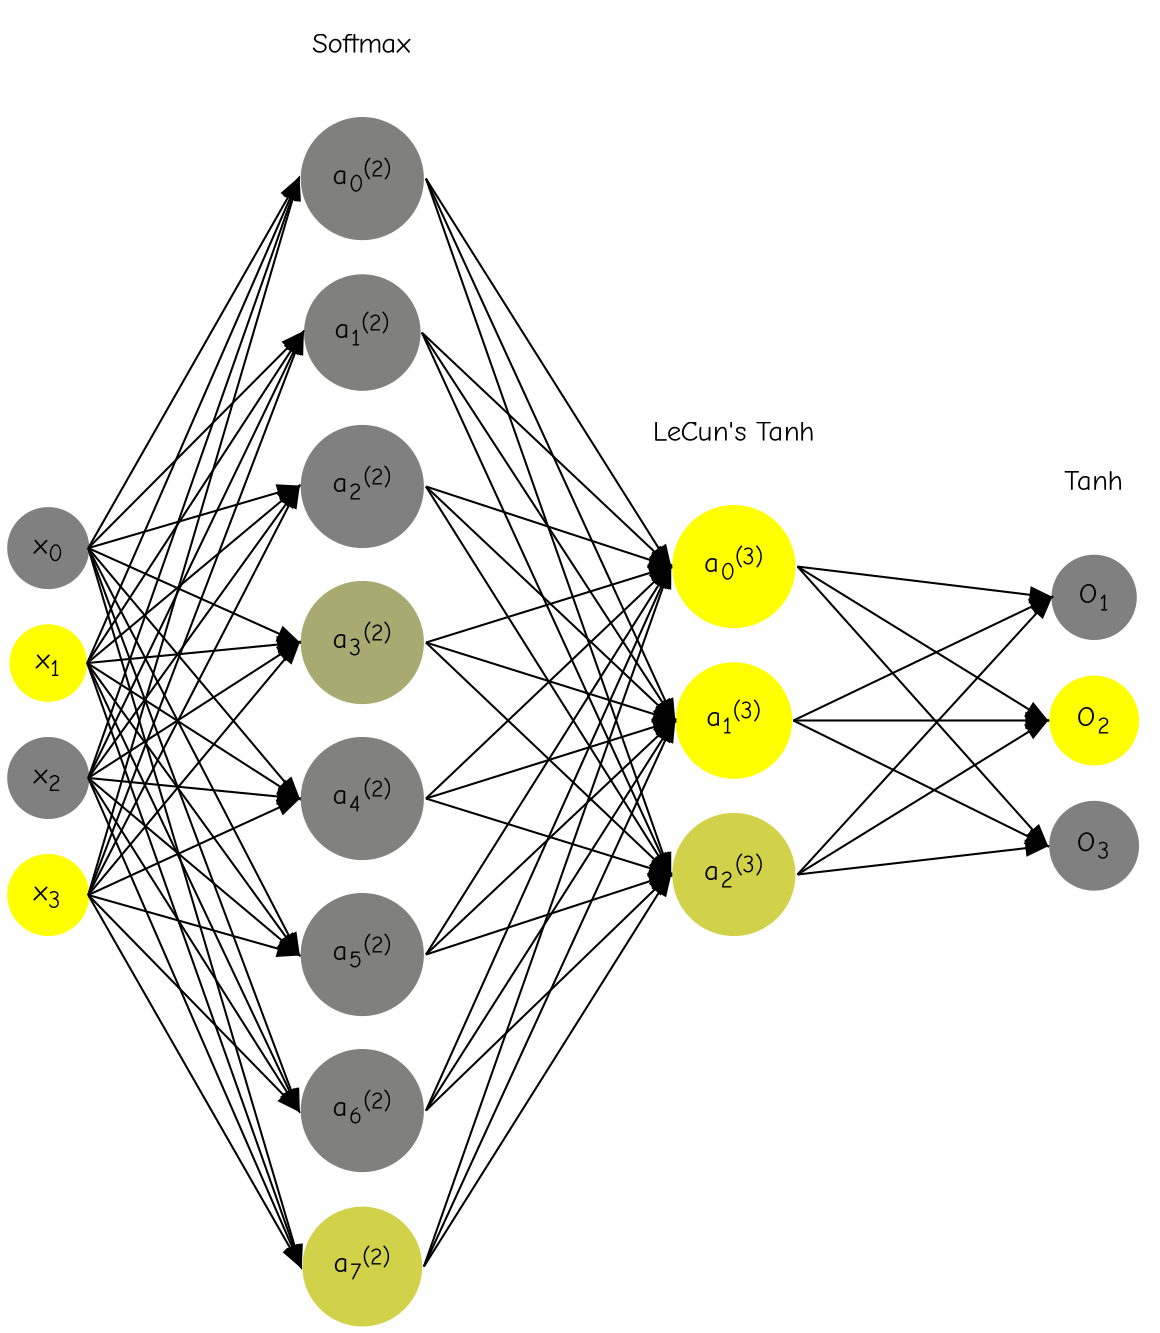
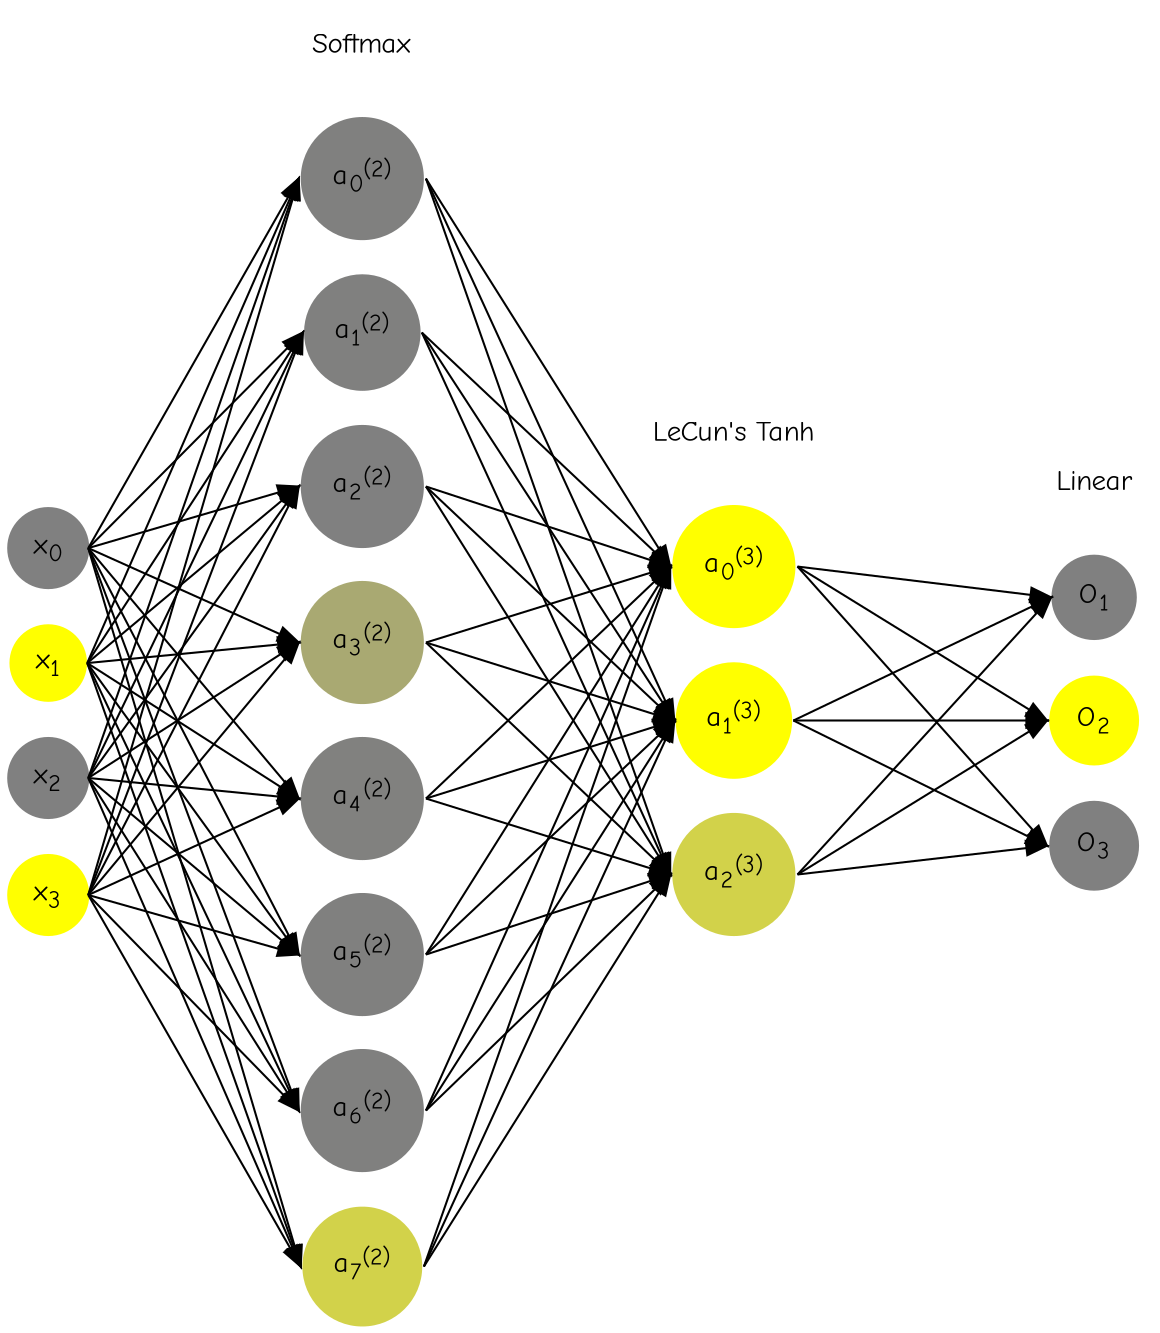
(1094, 482) -> (1094, 482)
